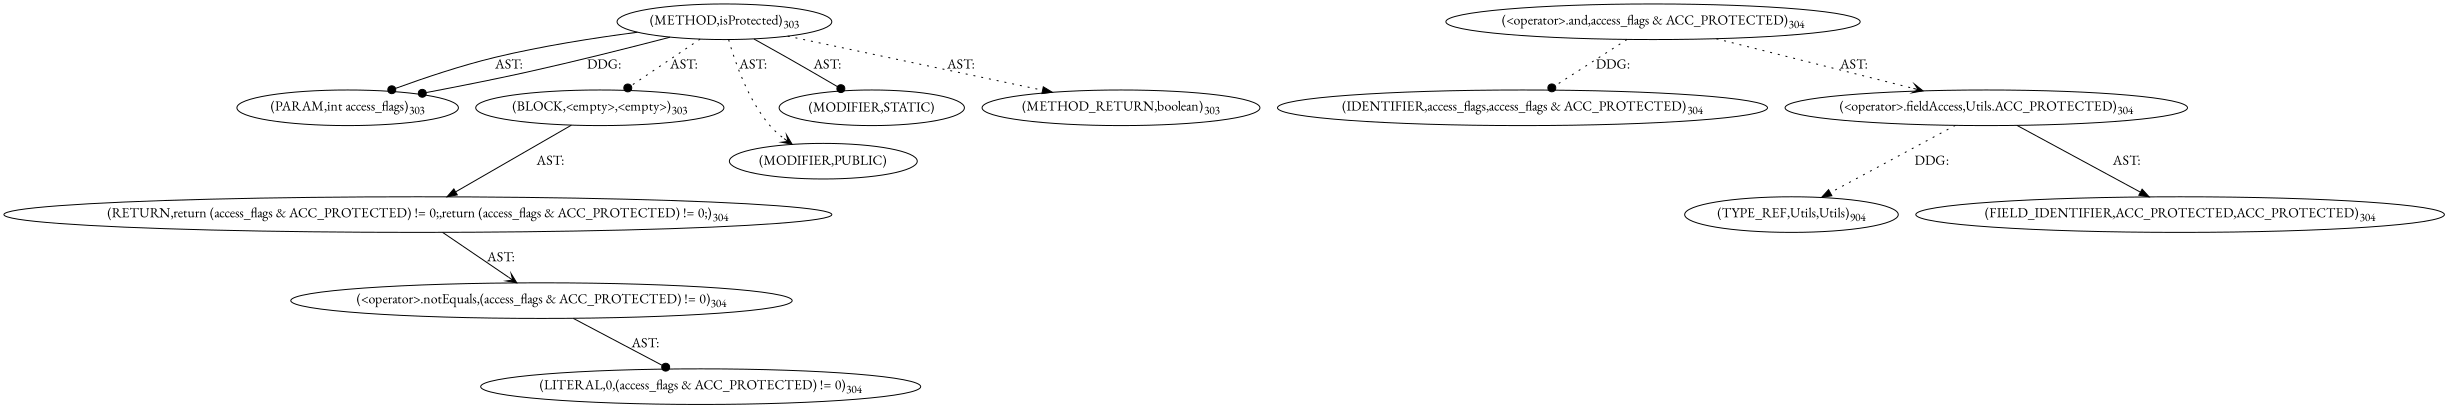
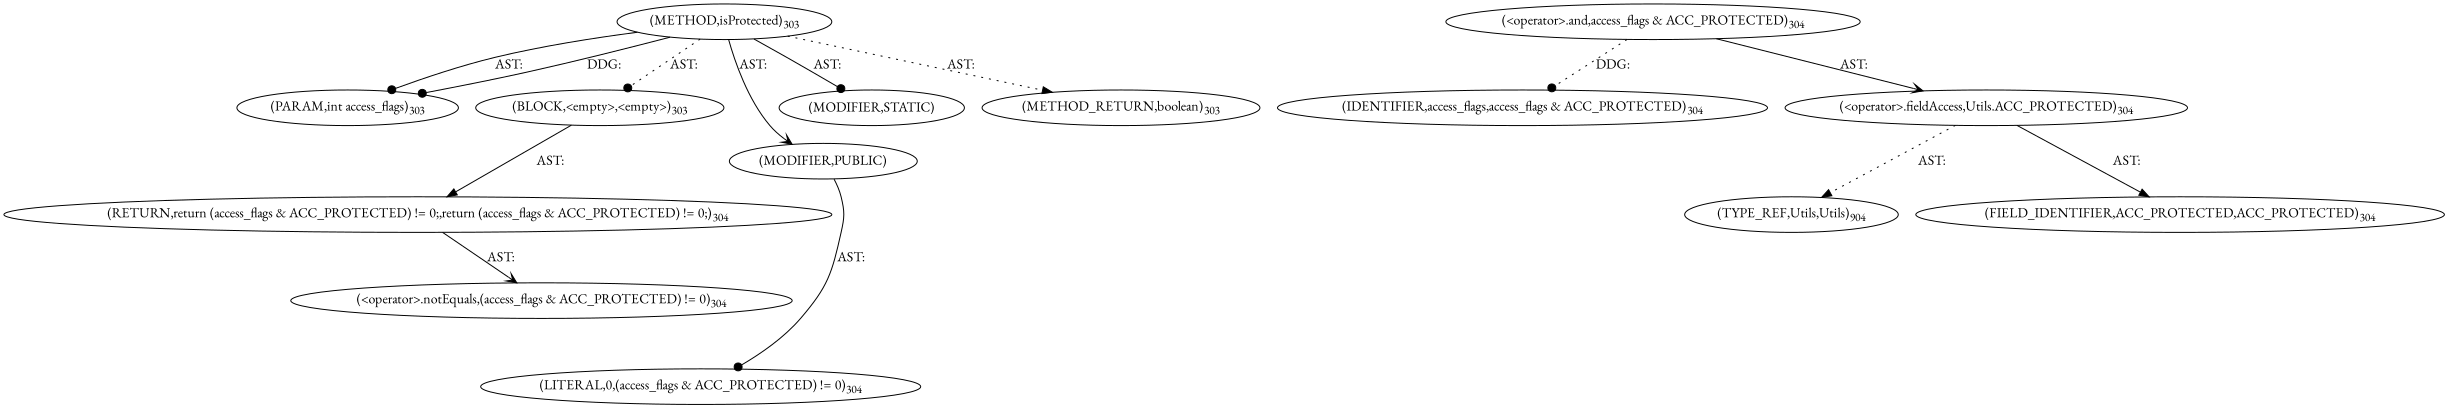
(1815, 64) -> (1815, 64)
(749, 93) -> (749, 93)
(1934, 161) -> (1934, 161)
(618, 342) -> (823, 288)
